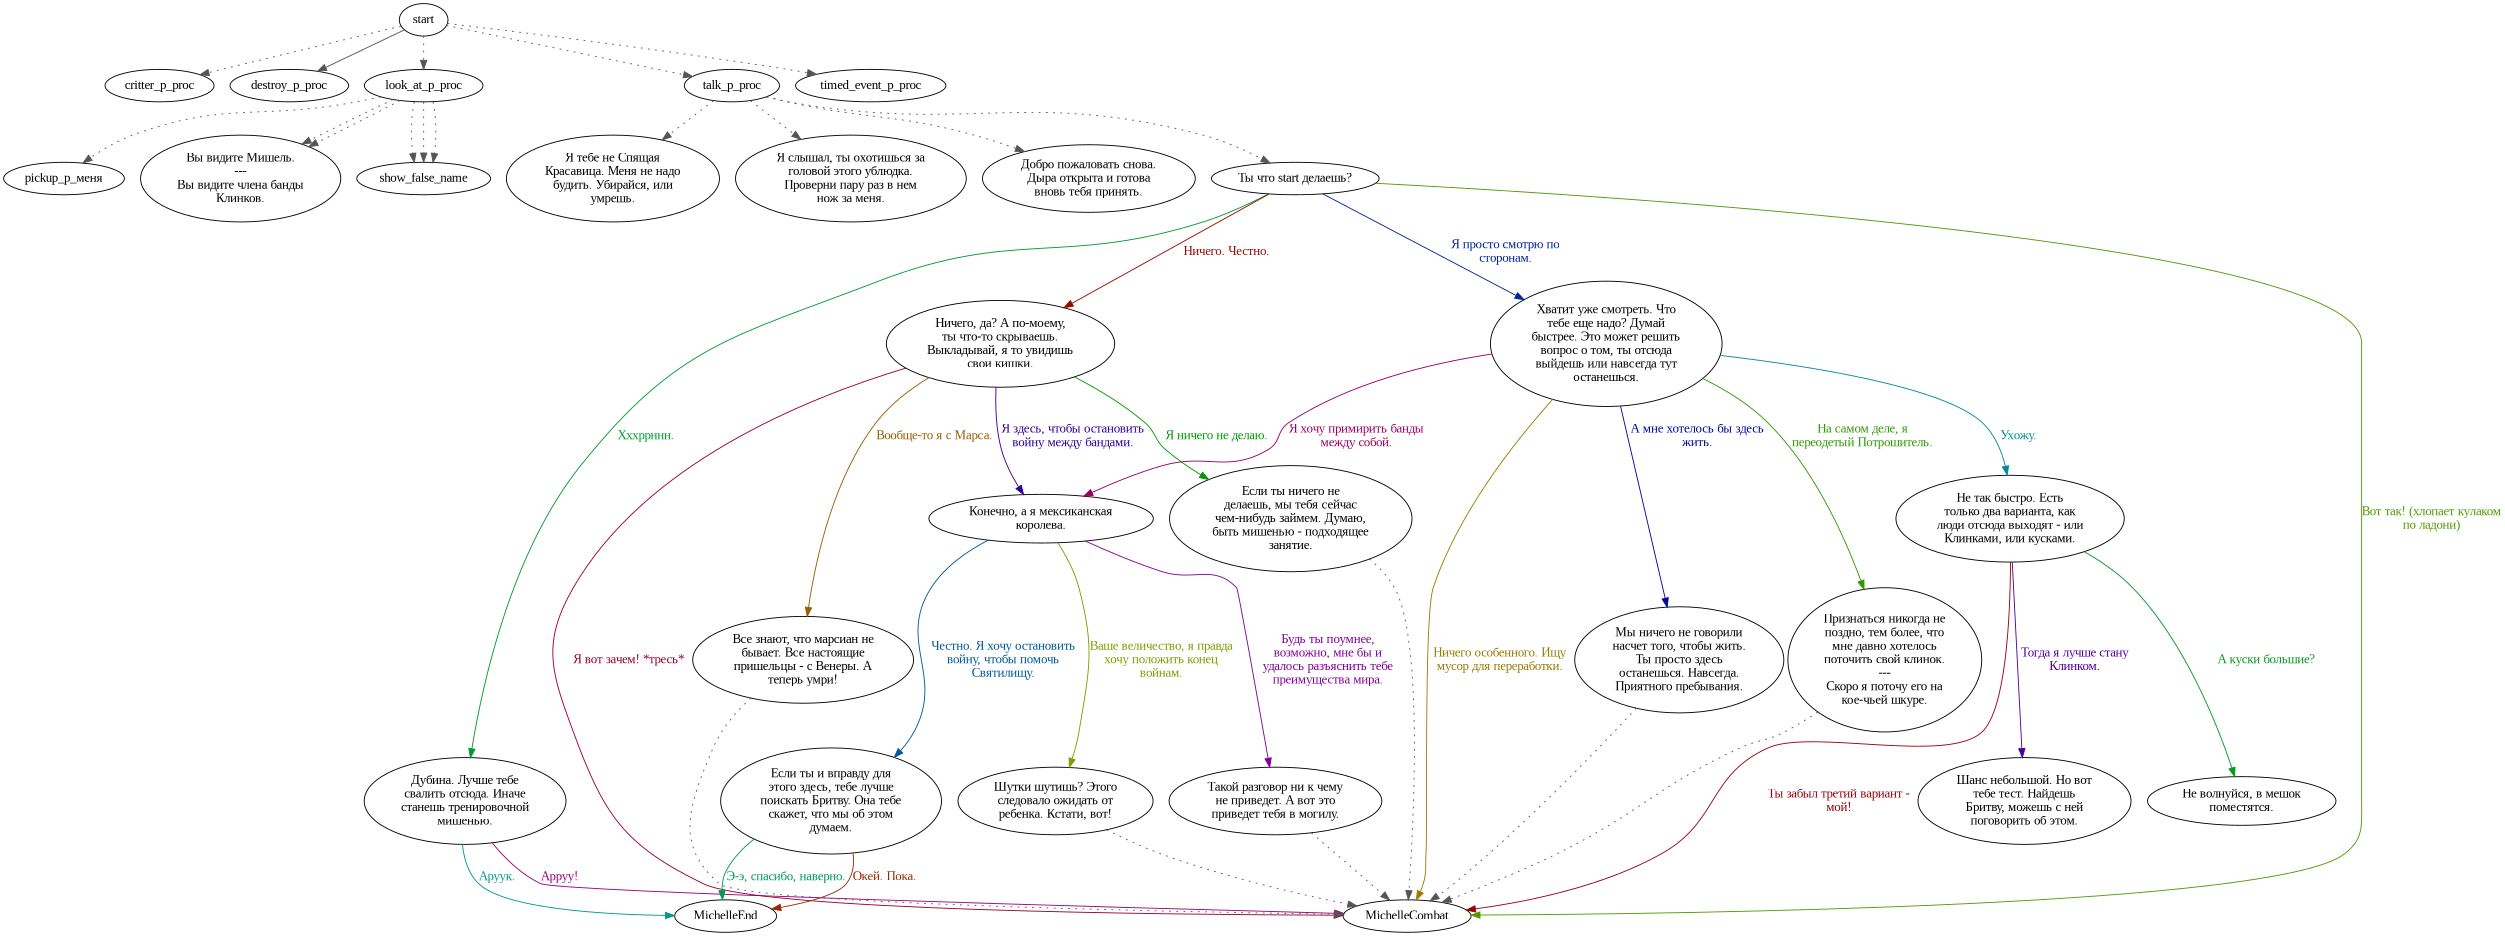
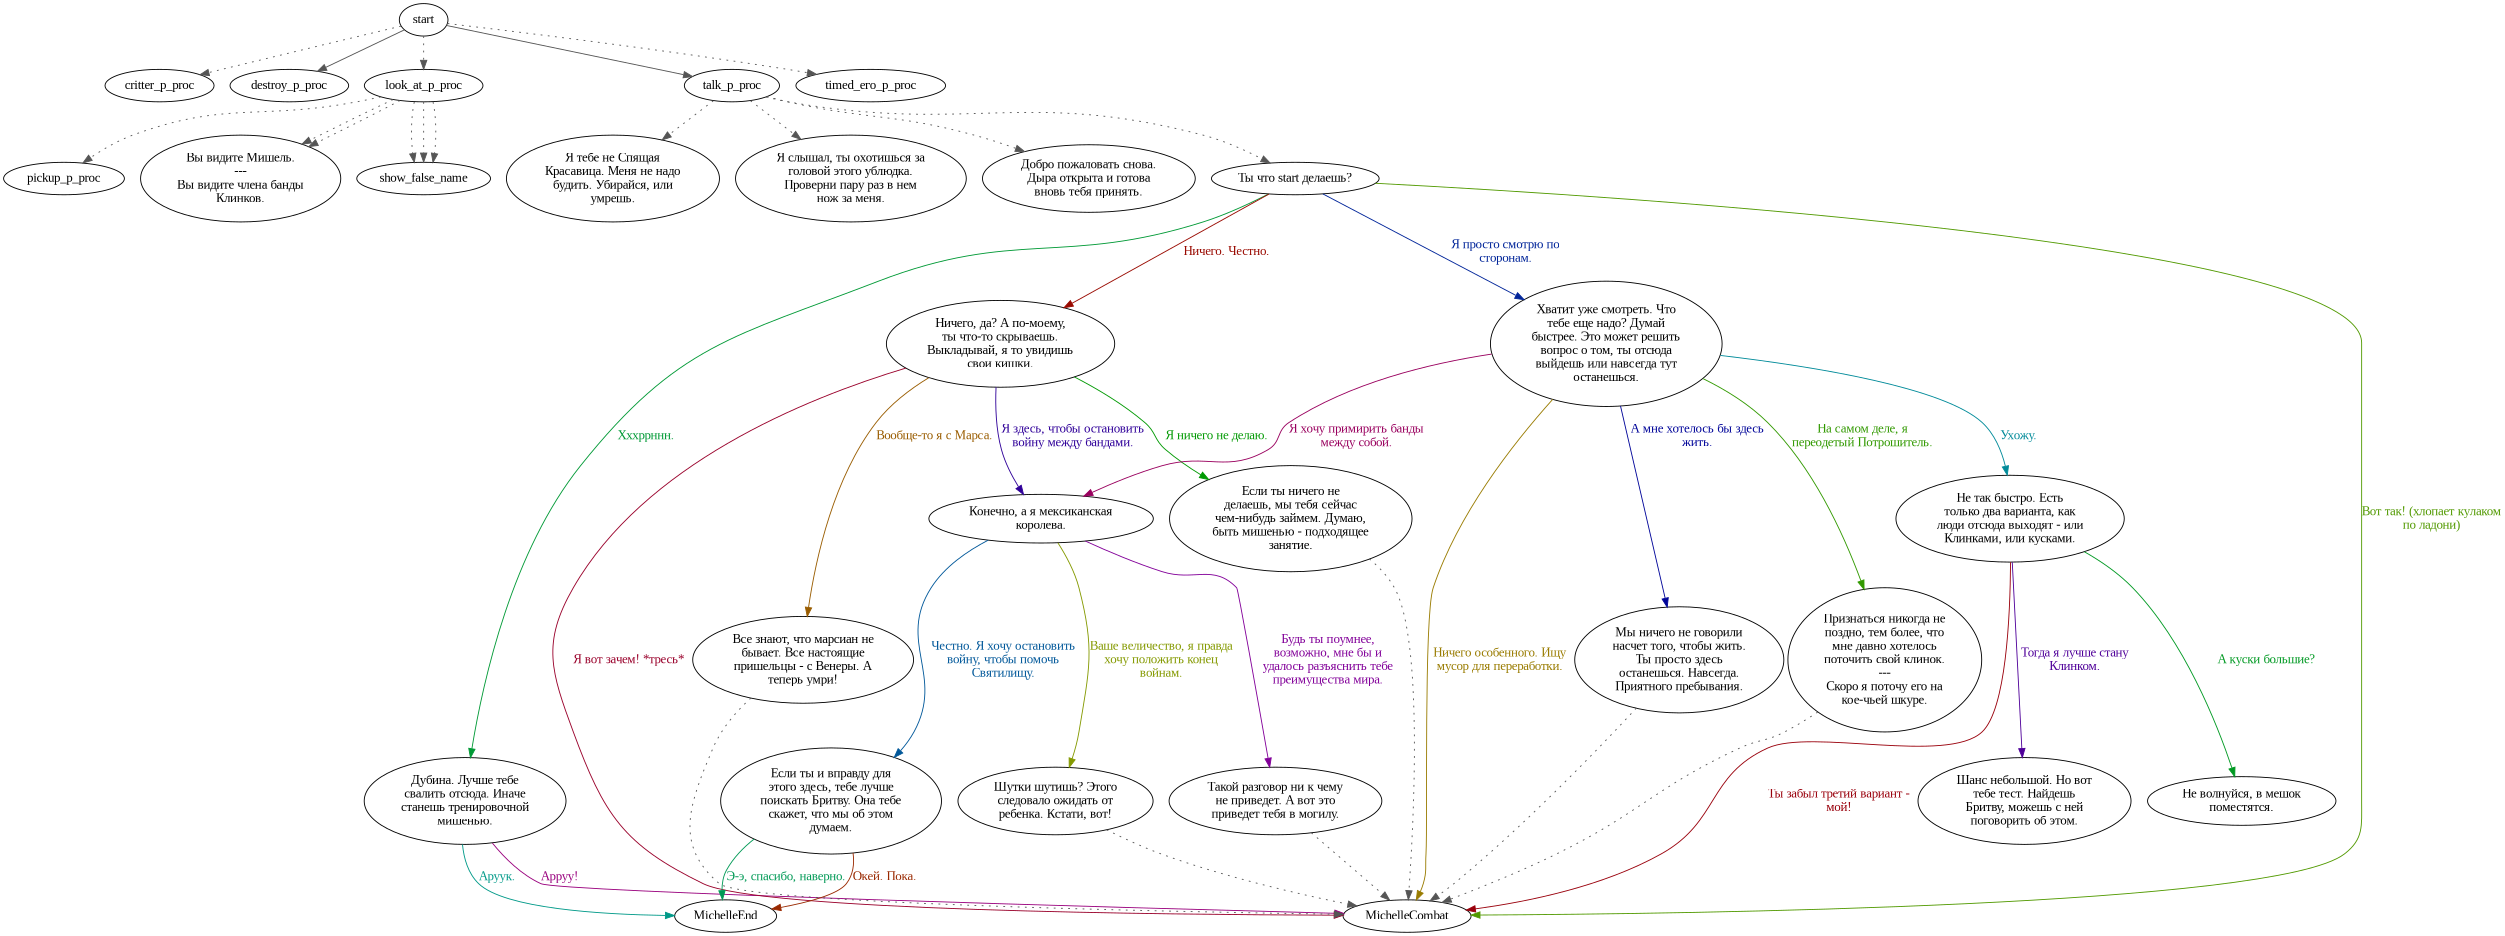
(565, 50) -> (565, 50)
(871, 86) -> (871, 86)
(64, 179) -> (64, 179)
